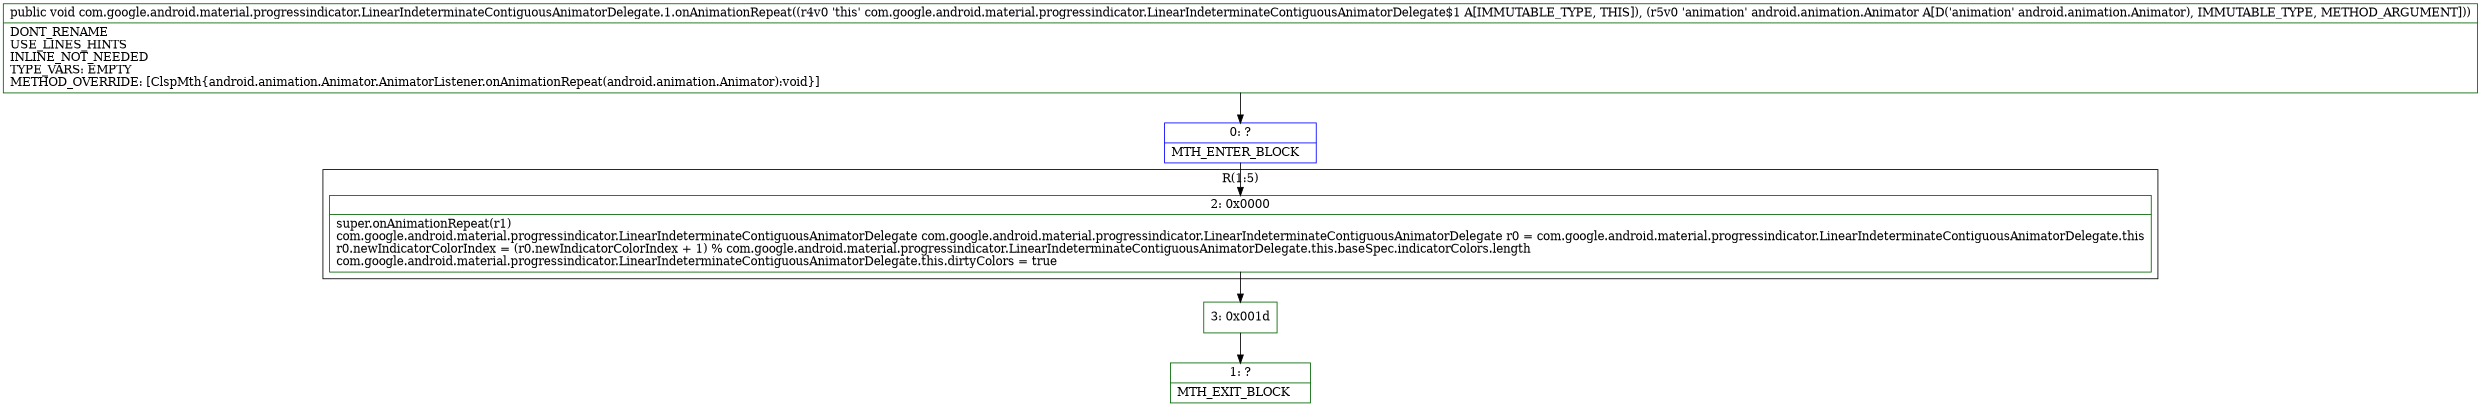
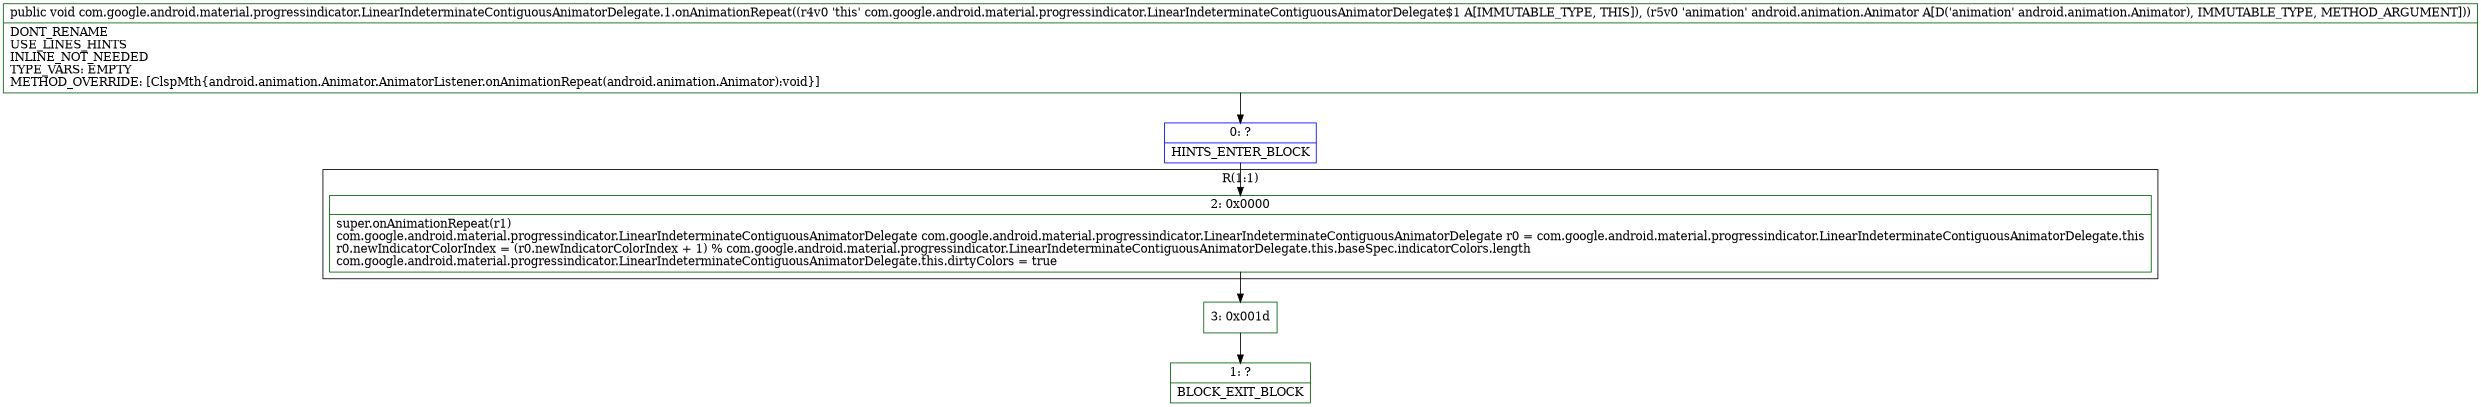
(1235, 152) -> (1240, 152)
(1240, 179) -> (1240, 179)
(1234, 392) -> (1240, 392)
